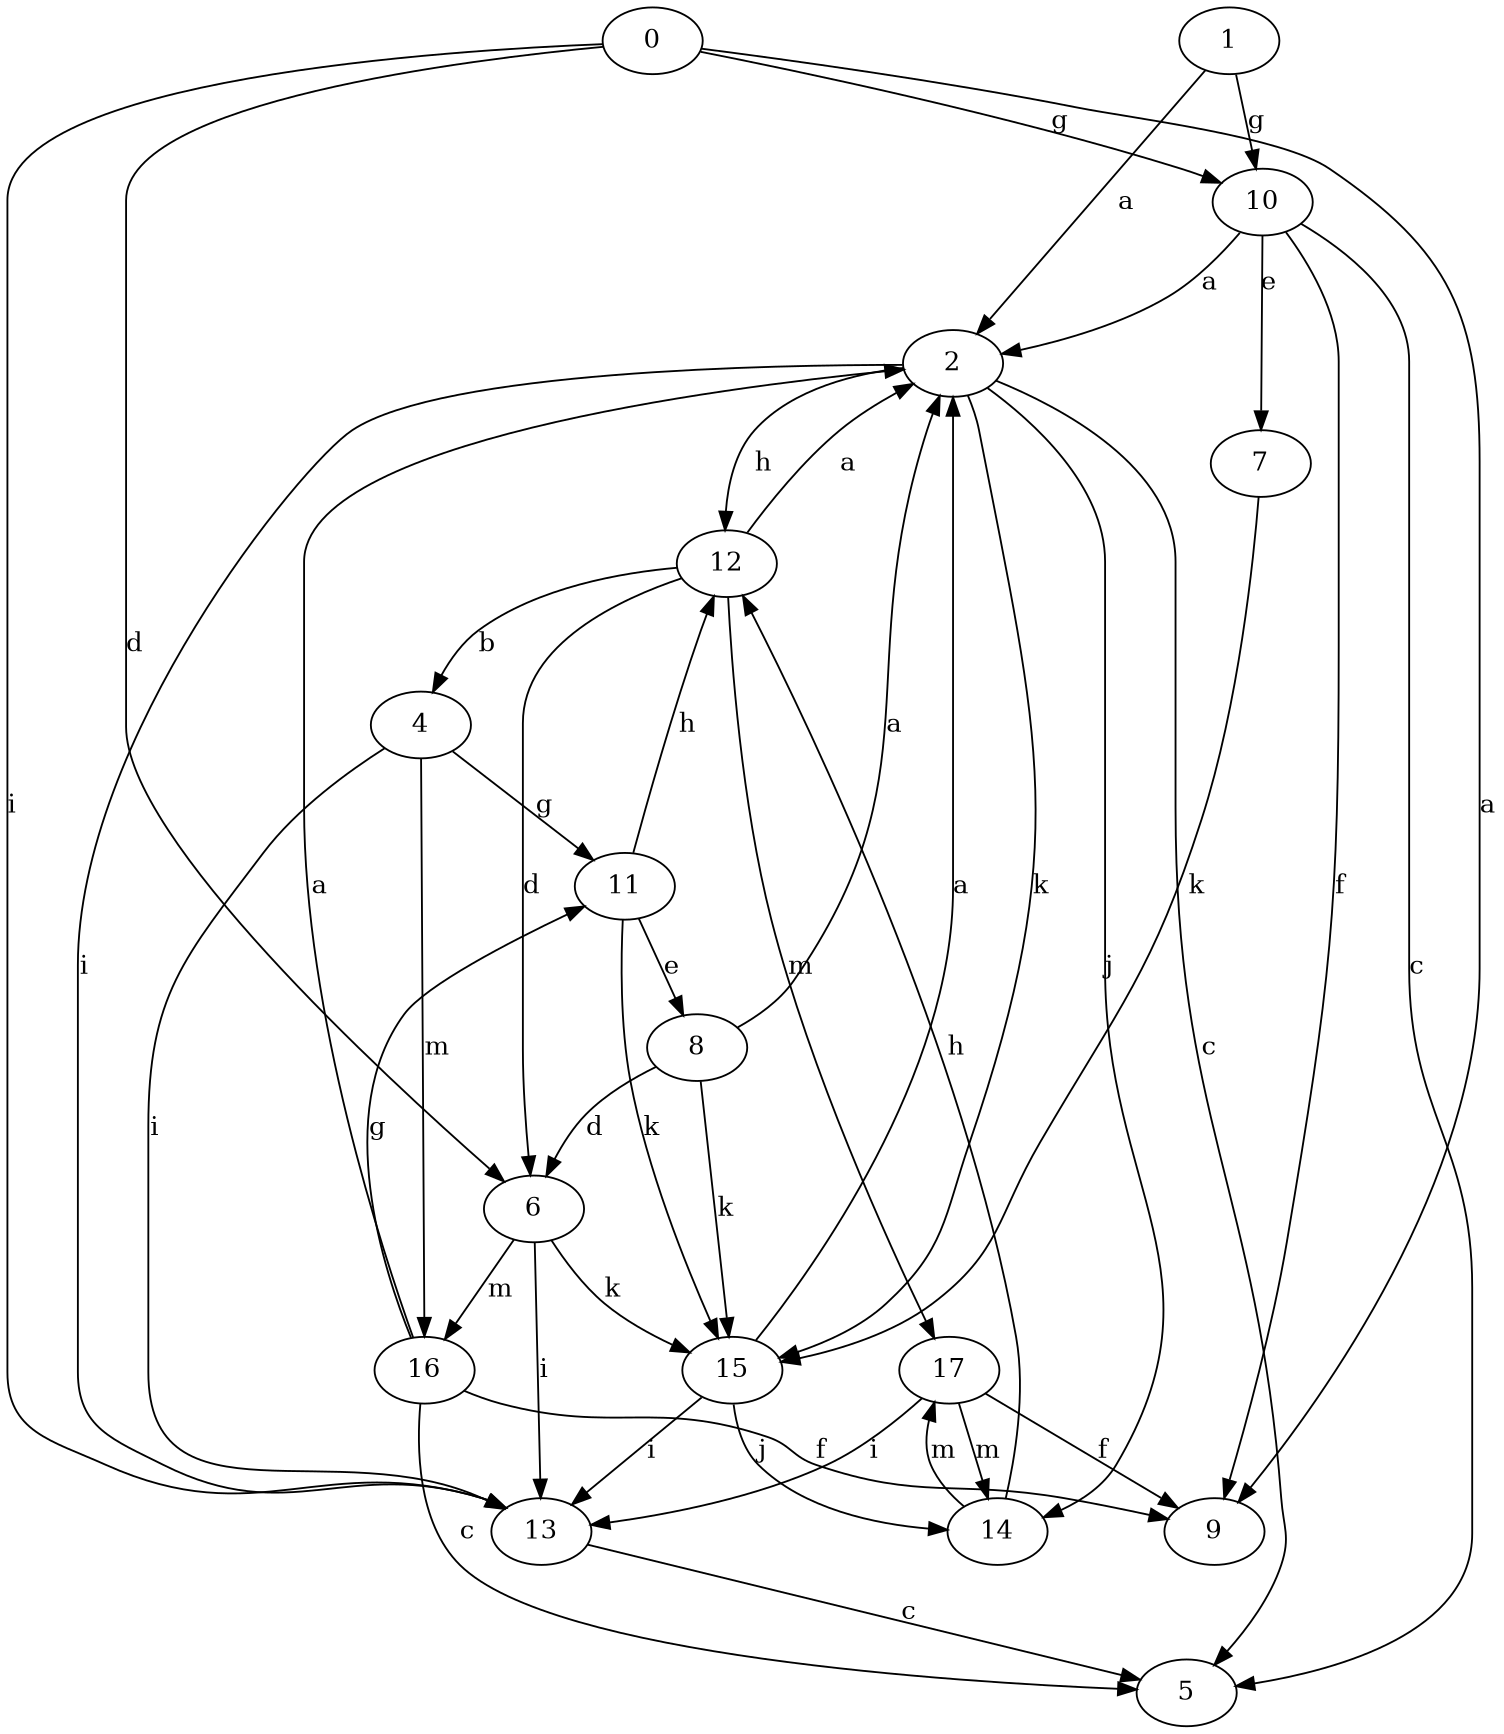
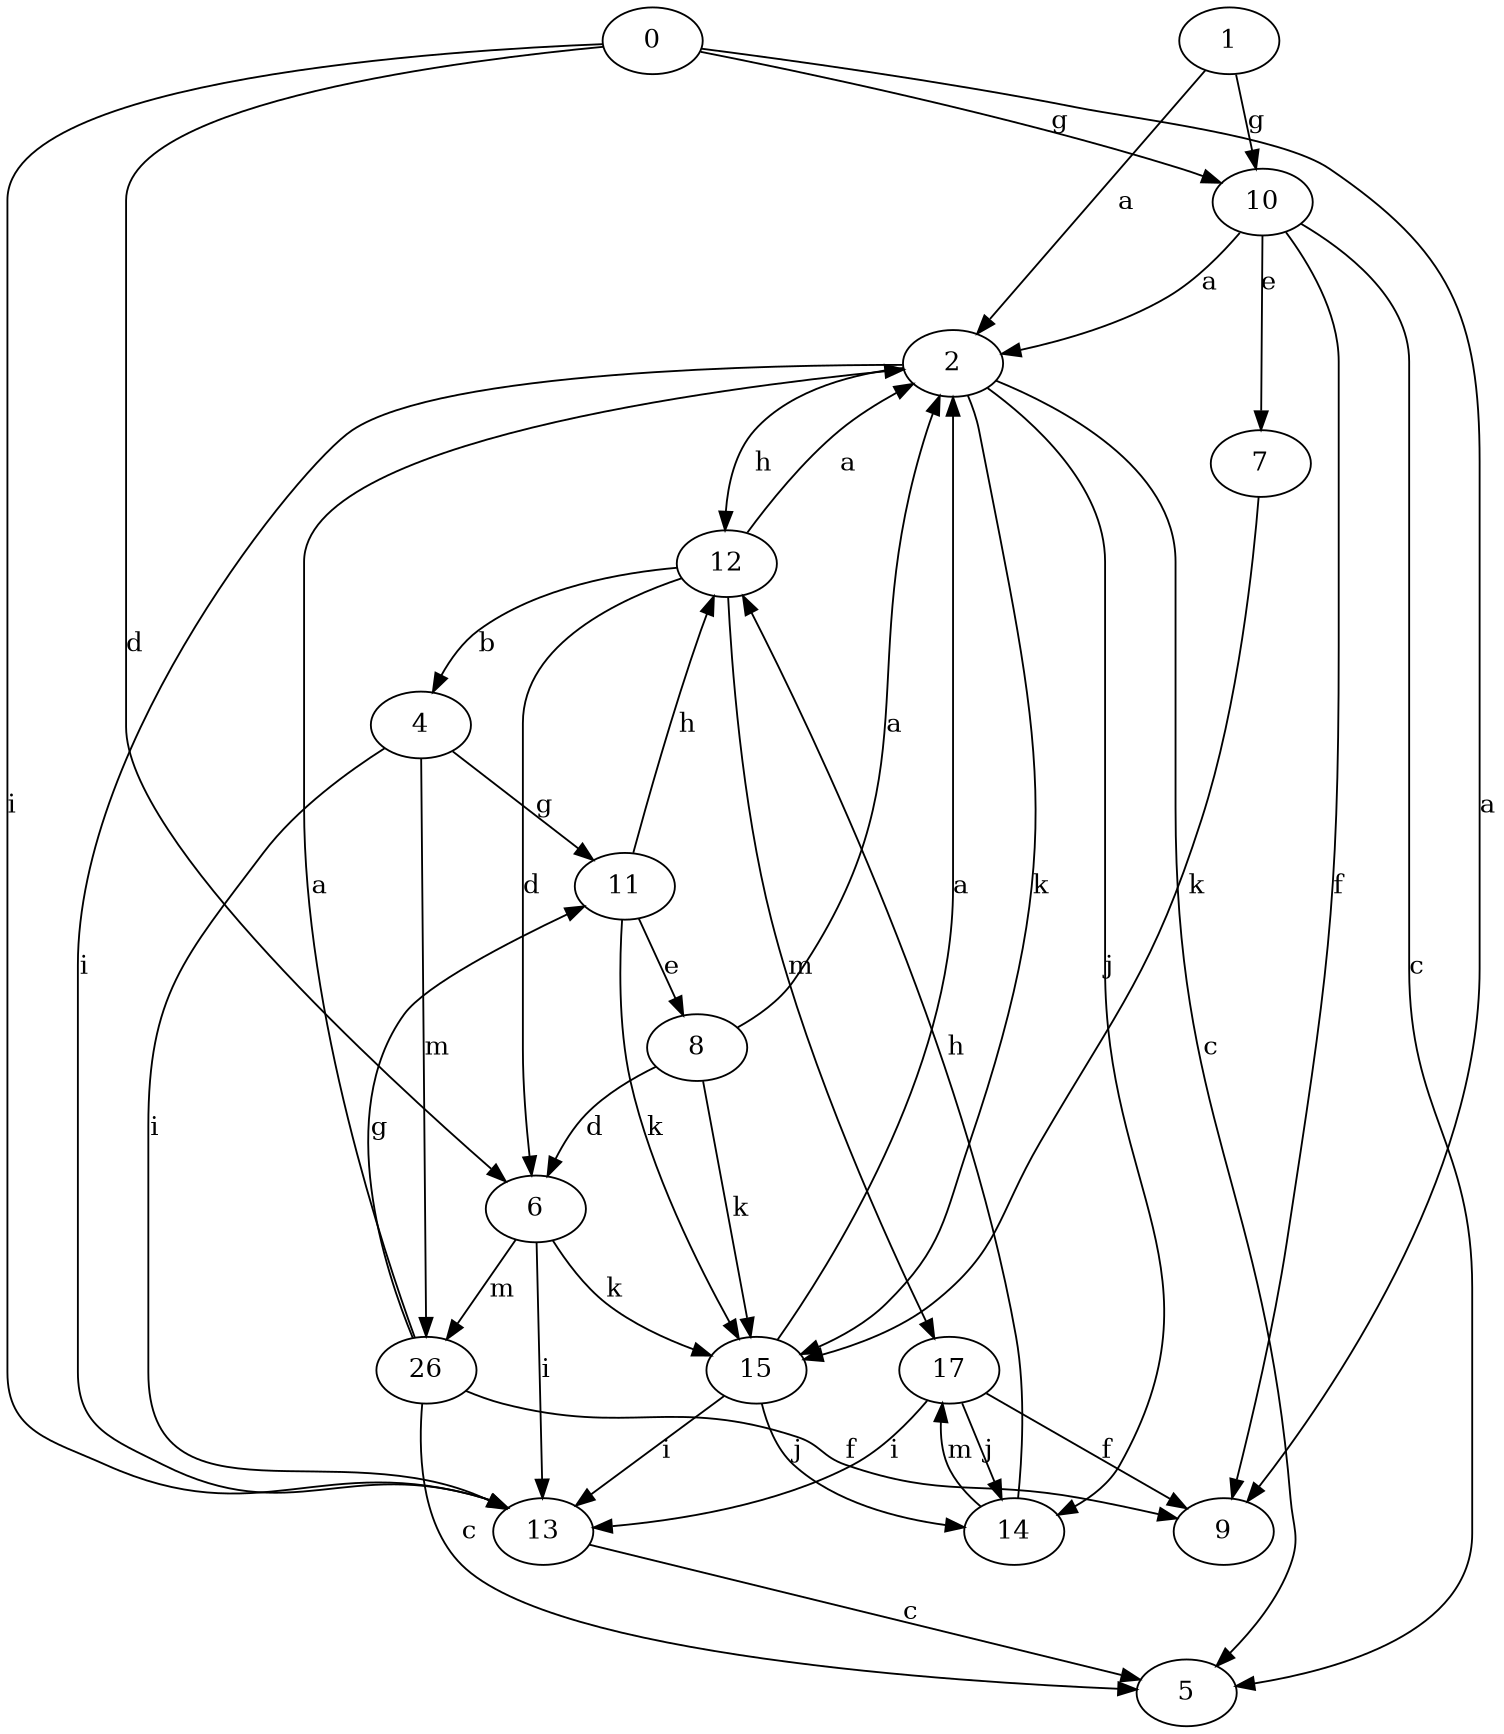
(425, 1370) -> (426, 1370)
(988, 1451) -> (989, 1451)
